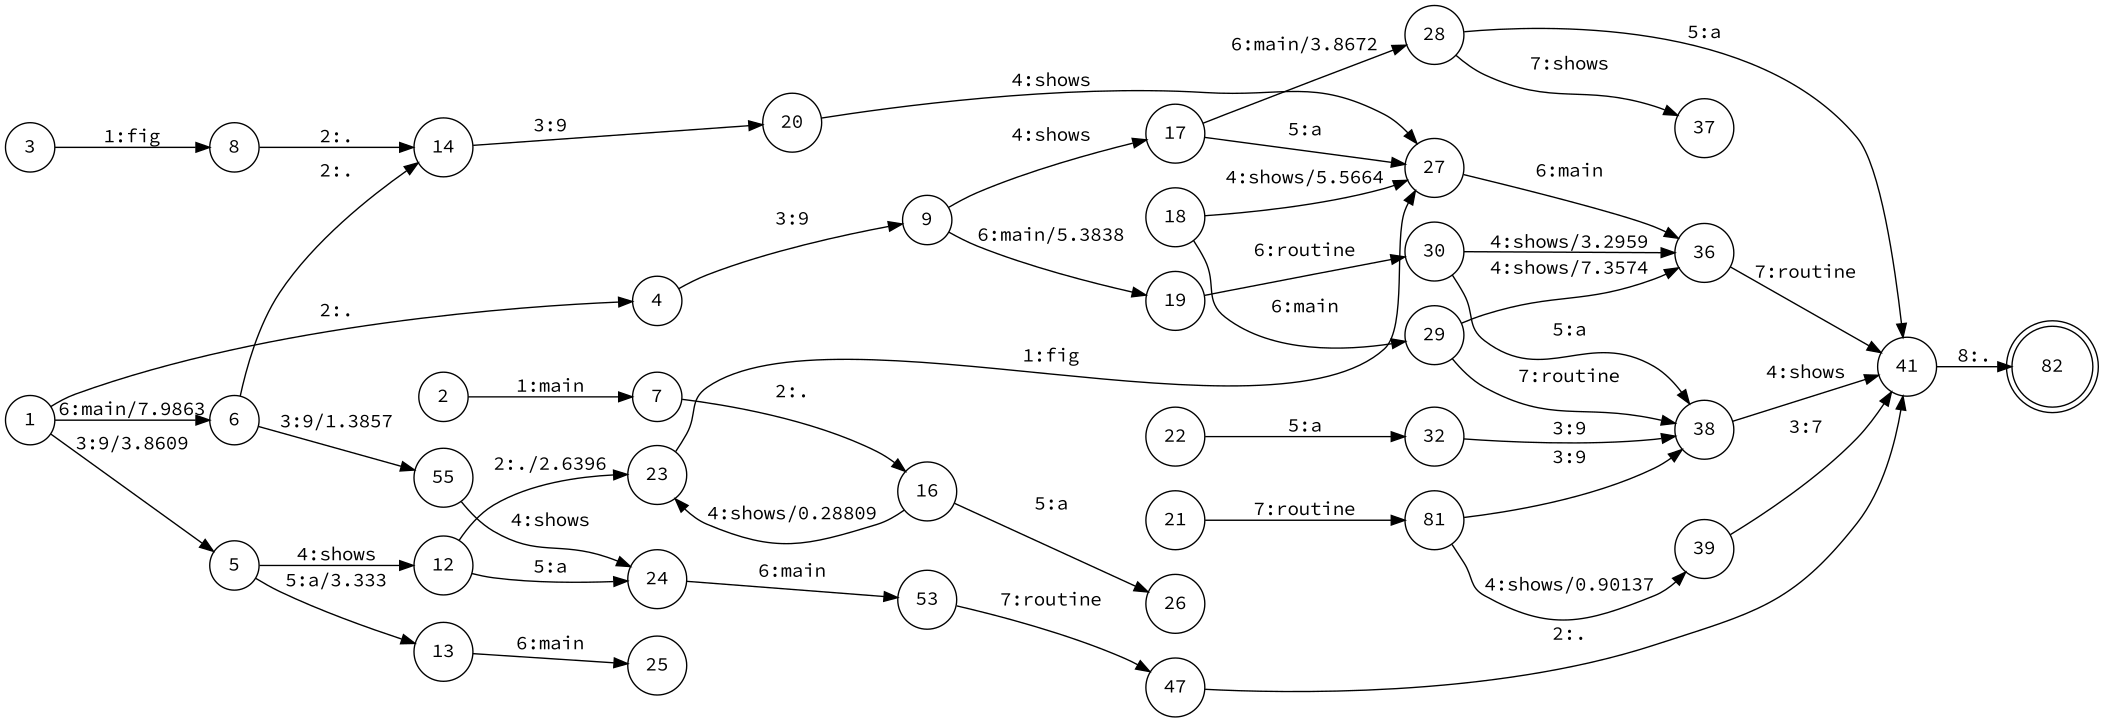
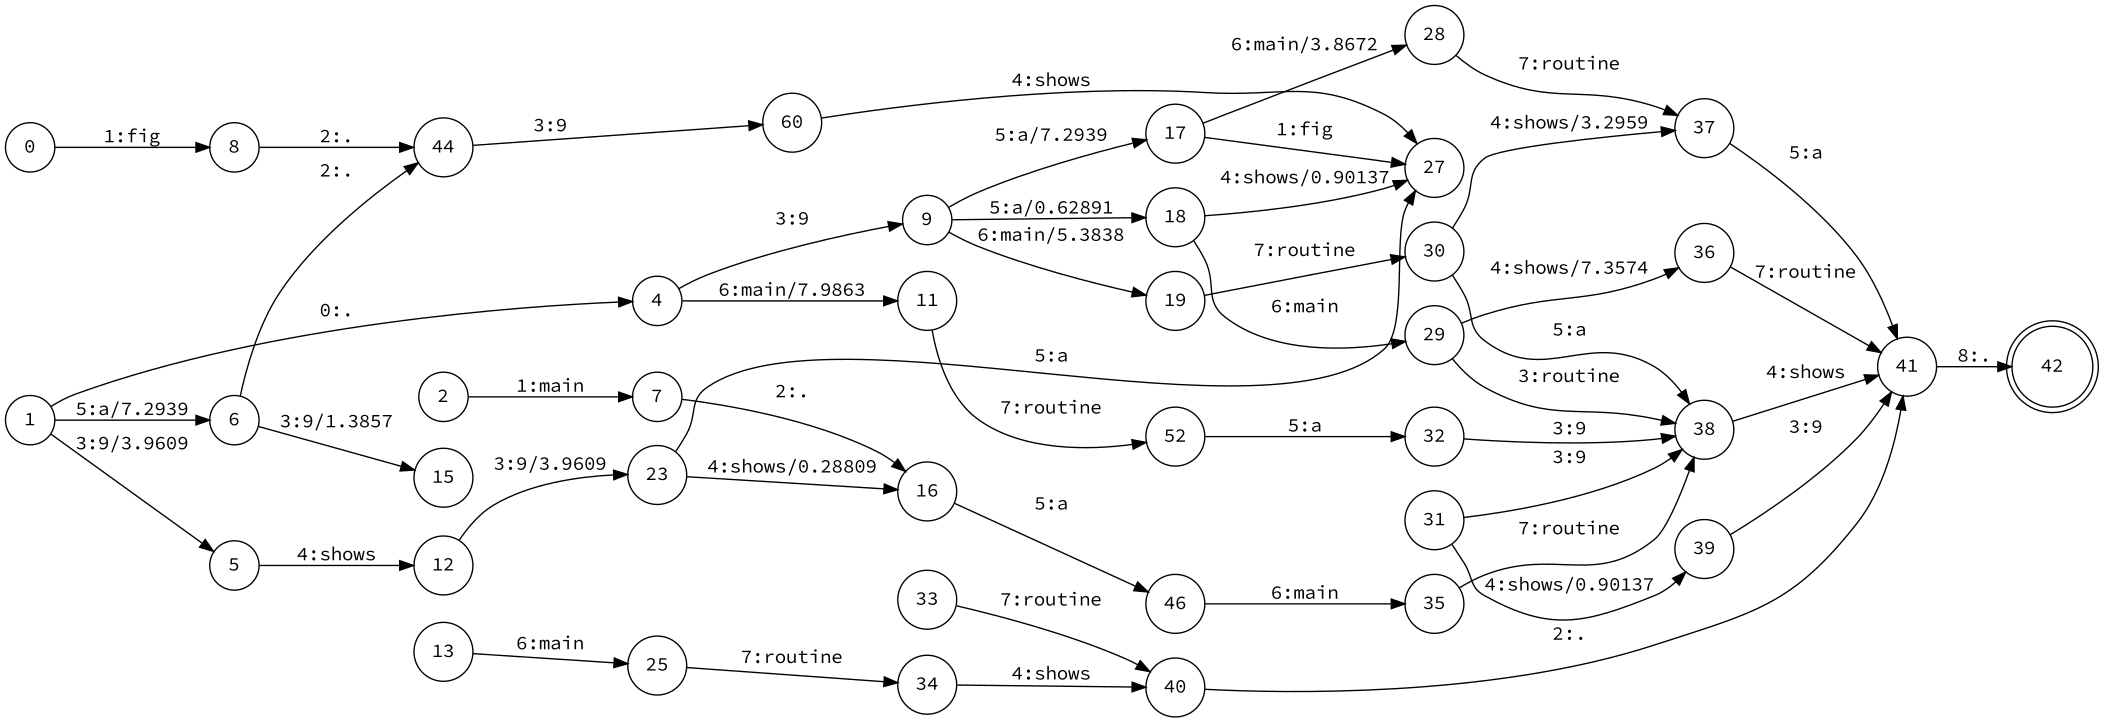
(1569, 64) -> (1569, 64)
(1766, 70) -> (1826, 221)
(792, 123) -> (792, 123)
(1305, 130) -> (1305, 130)
(1051, 136) -> (1051, 136)
(30, 147) -> (30, 147)
(443, 147) -> (443, 147)
(1305, 178) -> (1305, 178)
(1565, 200) -> none
none -> (1042, 219)
(1305, 251) -> (1305, 251)
(1563, 252) -> (1533, 146)
none -> (927, 301)
(337, 311) -> (337, 311)
(1051, 356) -> (1051, 356)
(2052, 367) -> (2052, 367)
(1569, 377) -> (1569, 377)
(132, 410) -> (132, 410)
(1806, 428) -> (1806, 428)
(1175, 437) -> (1175, 437)
(132, 444) -> (132, 444)
(550, 465) -> (550, 465)
(443, 478) -> (443, 478)
(1175, 520) -> none
(1434, 520) -> (1434, 520)
(793, 543) -> (785, 483)
(657, 579) -> none
(927, 600) -> (927, 600)
(1175, 604) -> (1175, 604)
none -> (1434, 604)
(327, 612) -> none
none -> (927, 685)
(1175, 687) -> (1175, 687)
